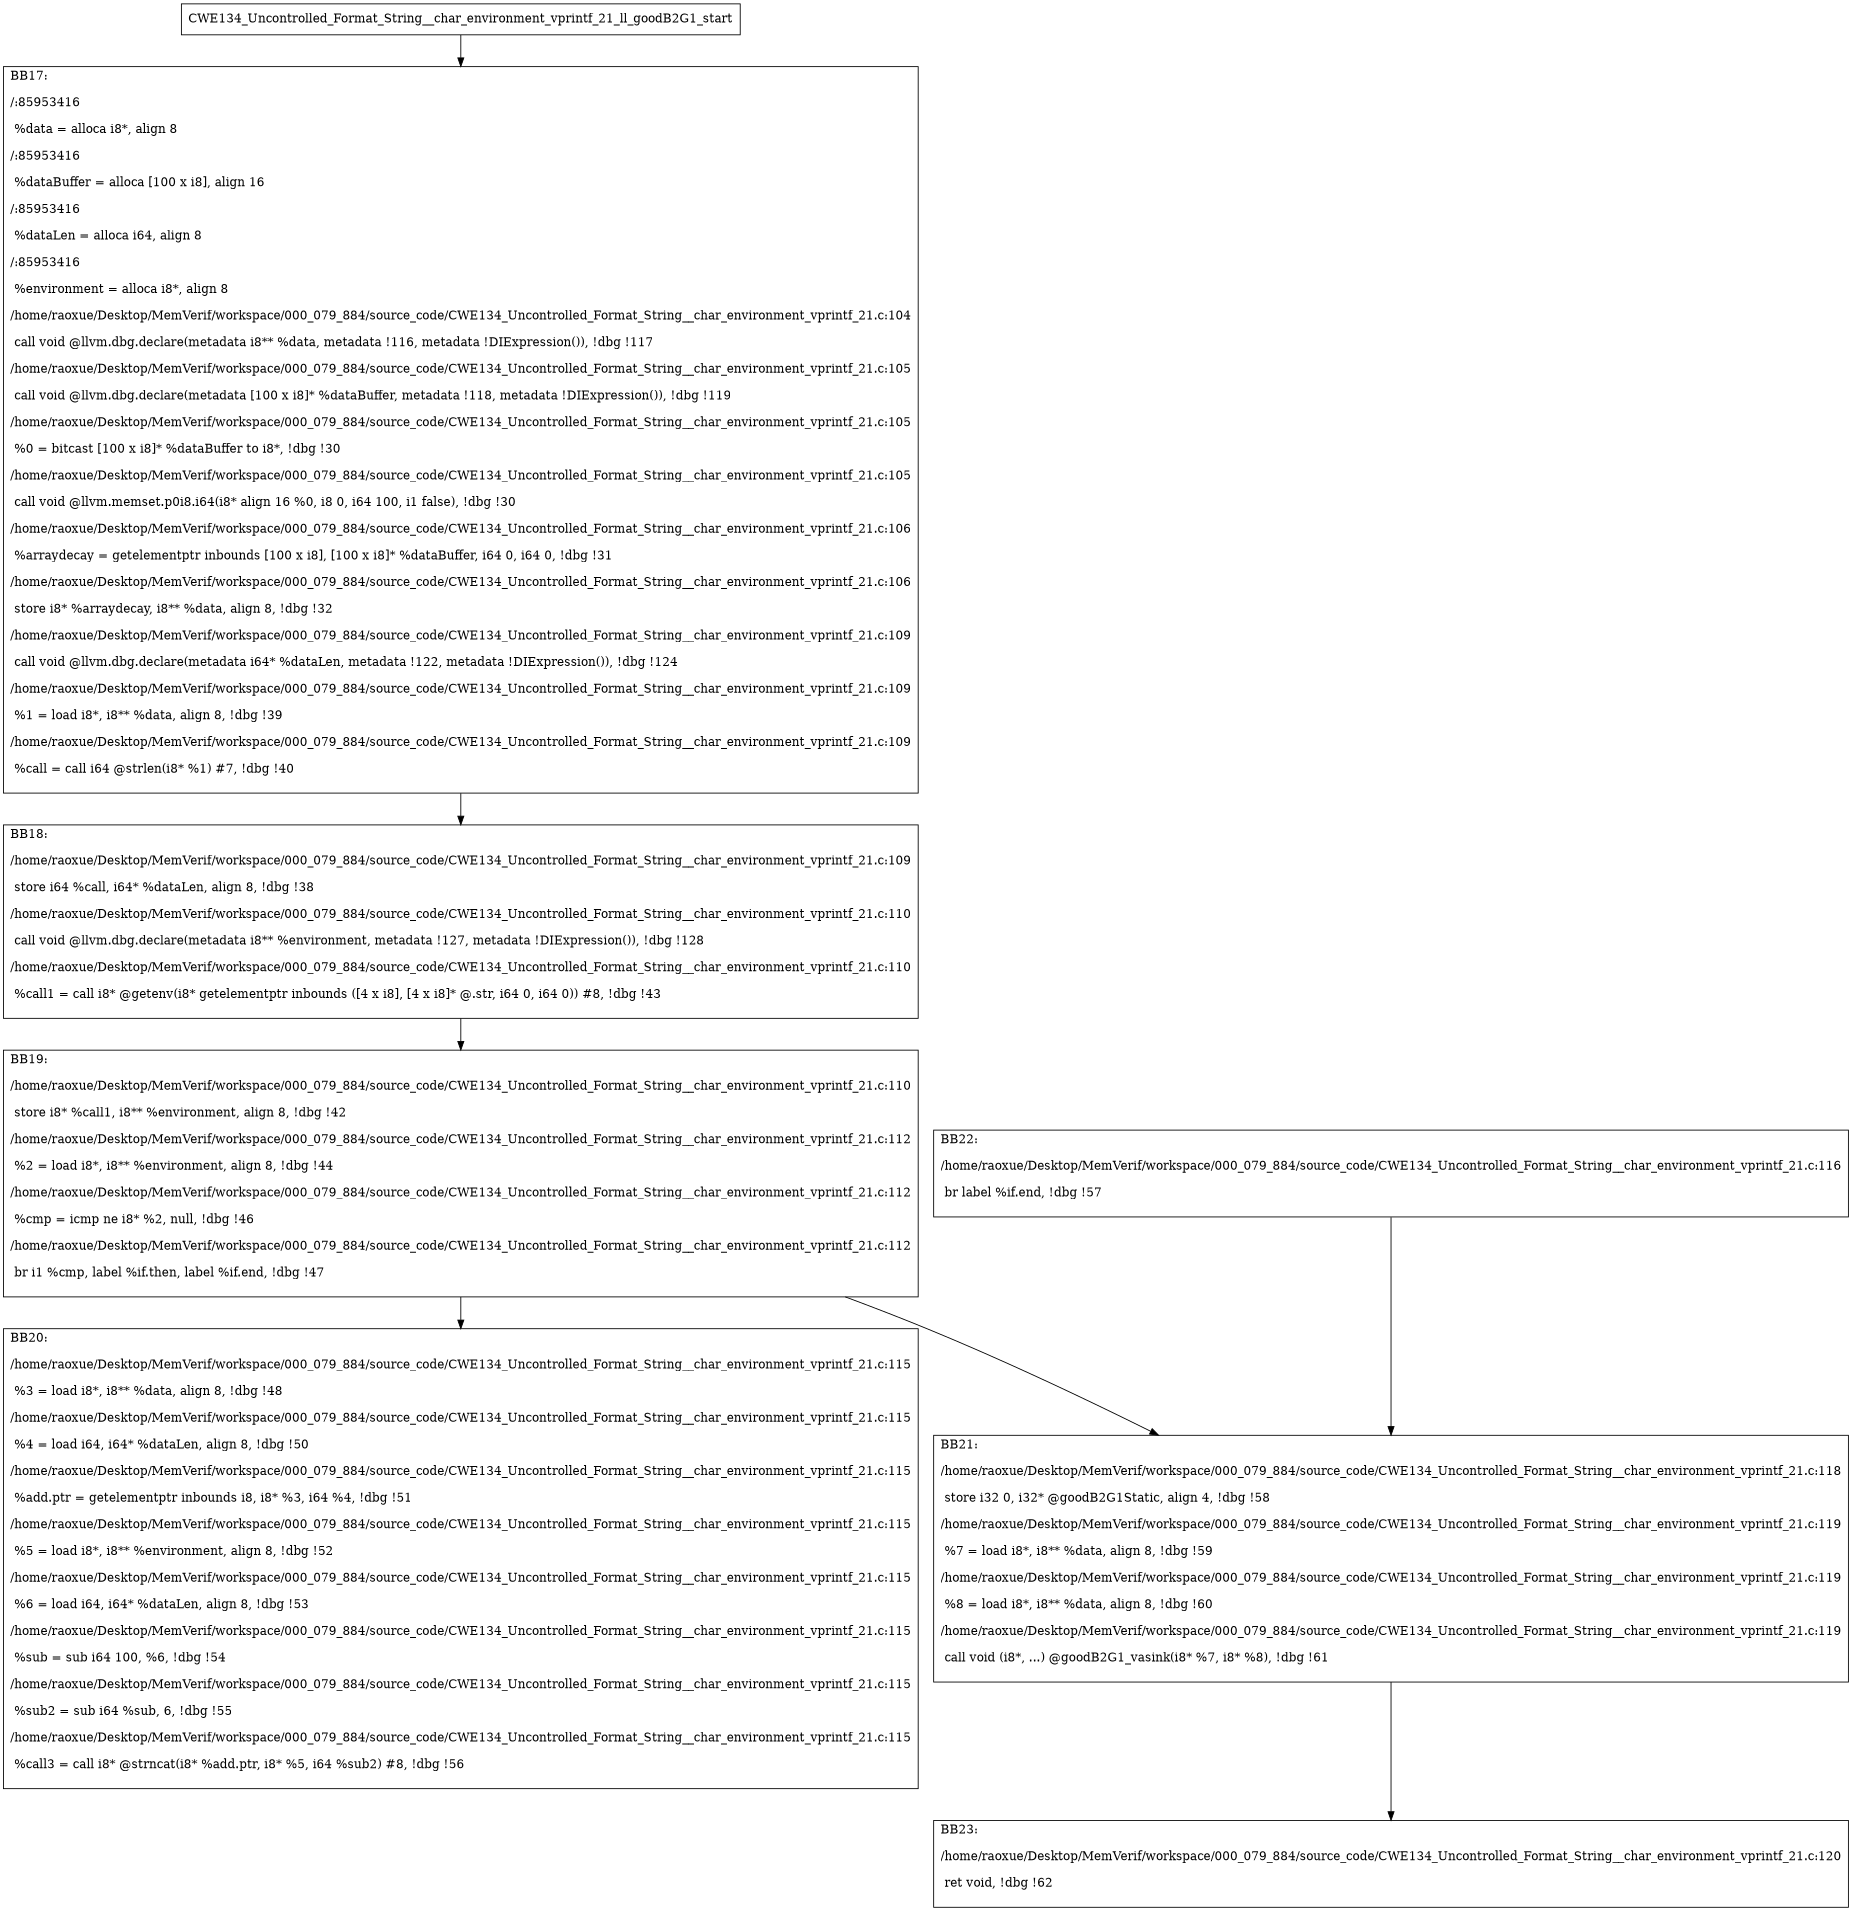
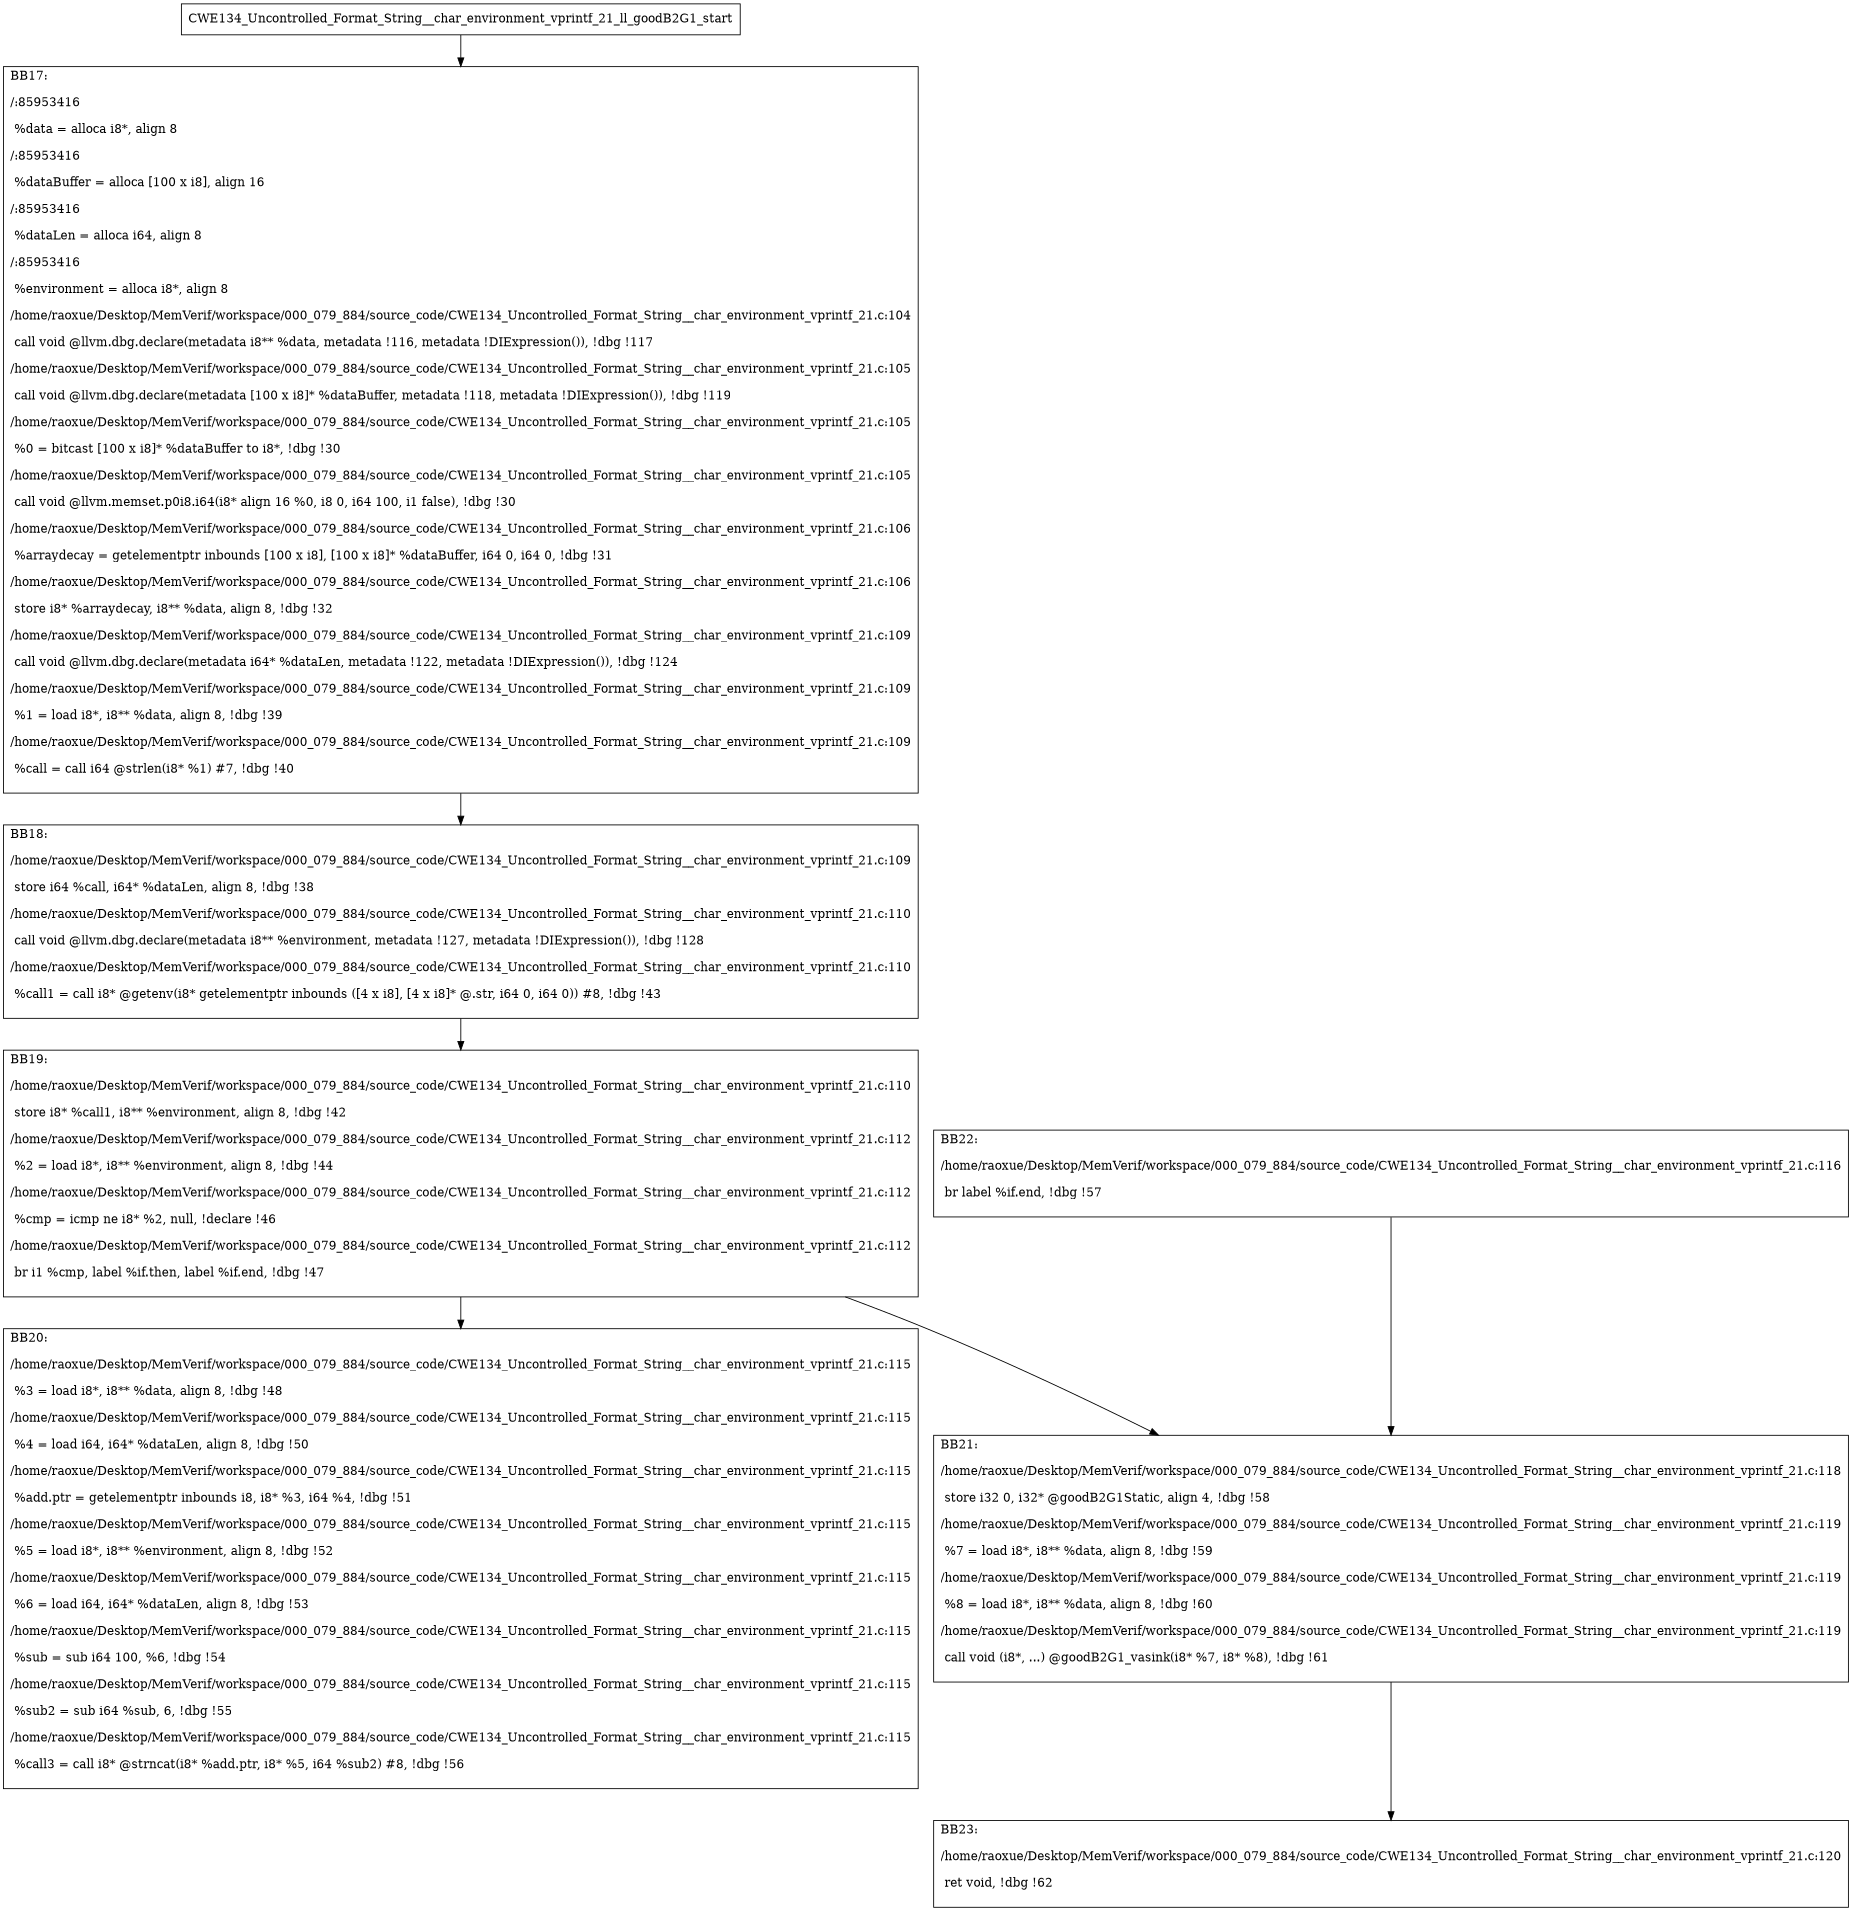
(132, 1220) -> (144, 1220)
